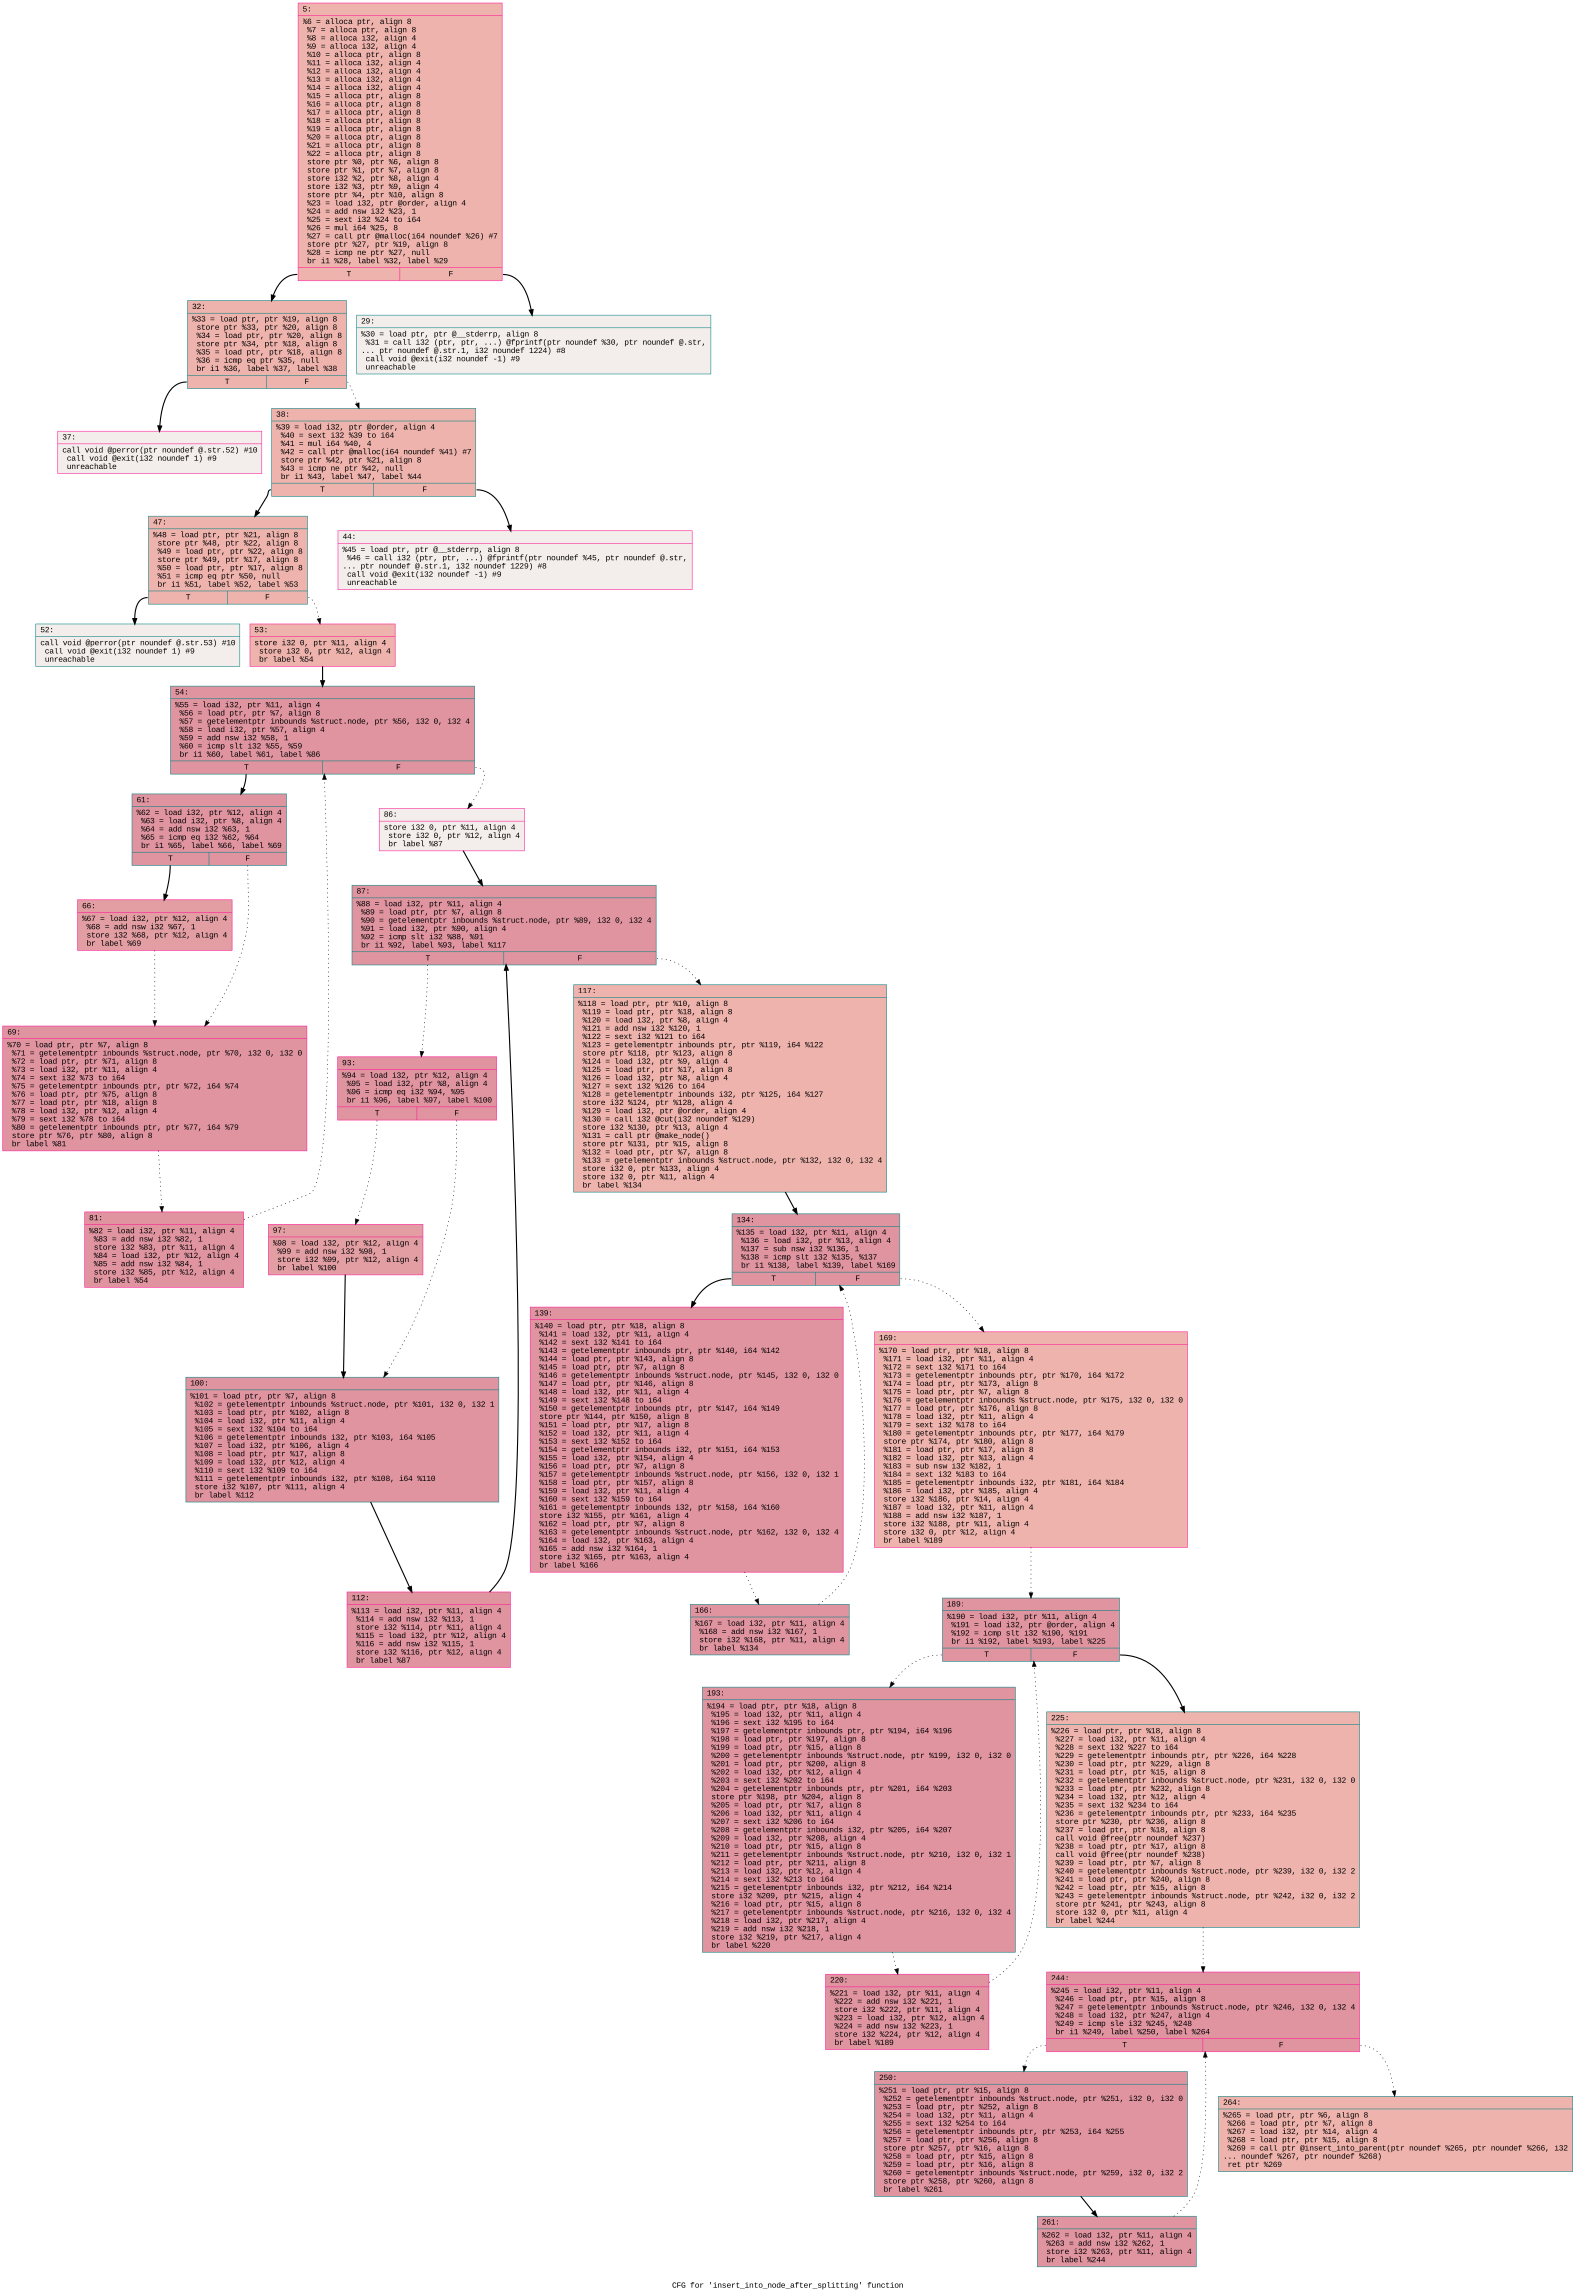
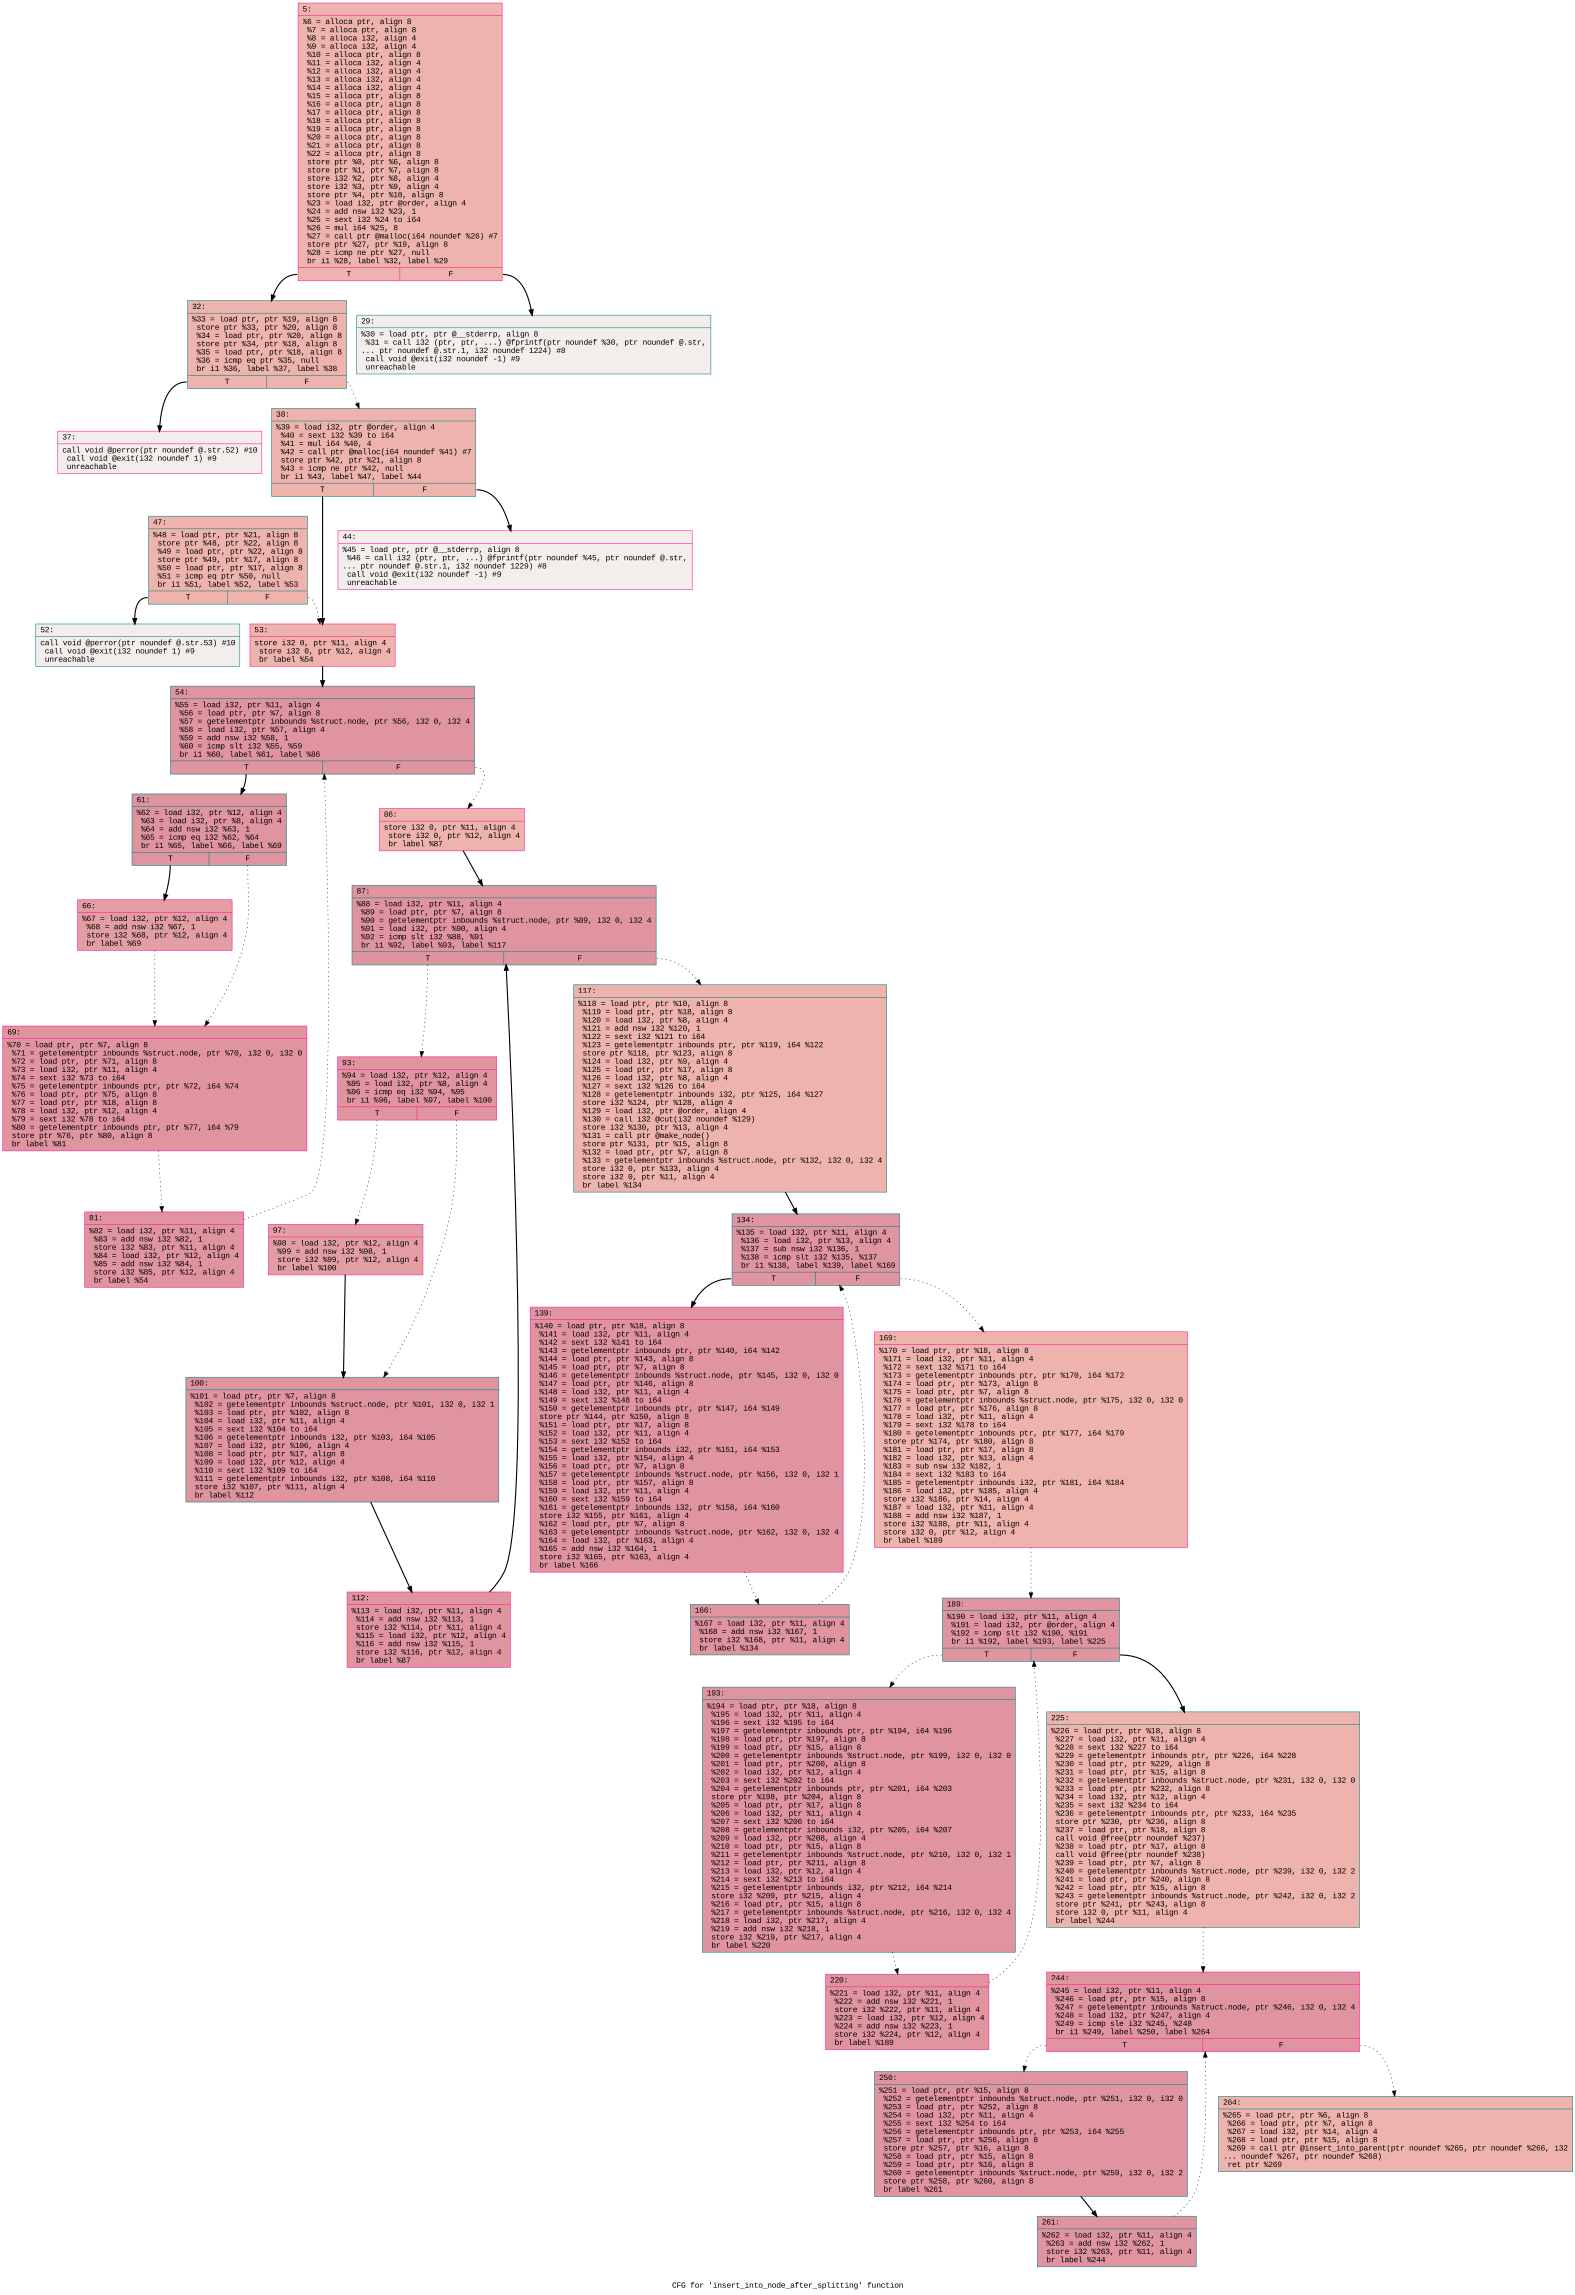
(265, 500) -> (323, 557)
(452, 830) -> (452, 830)
